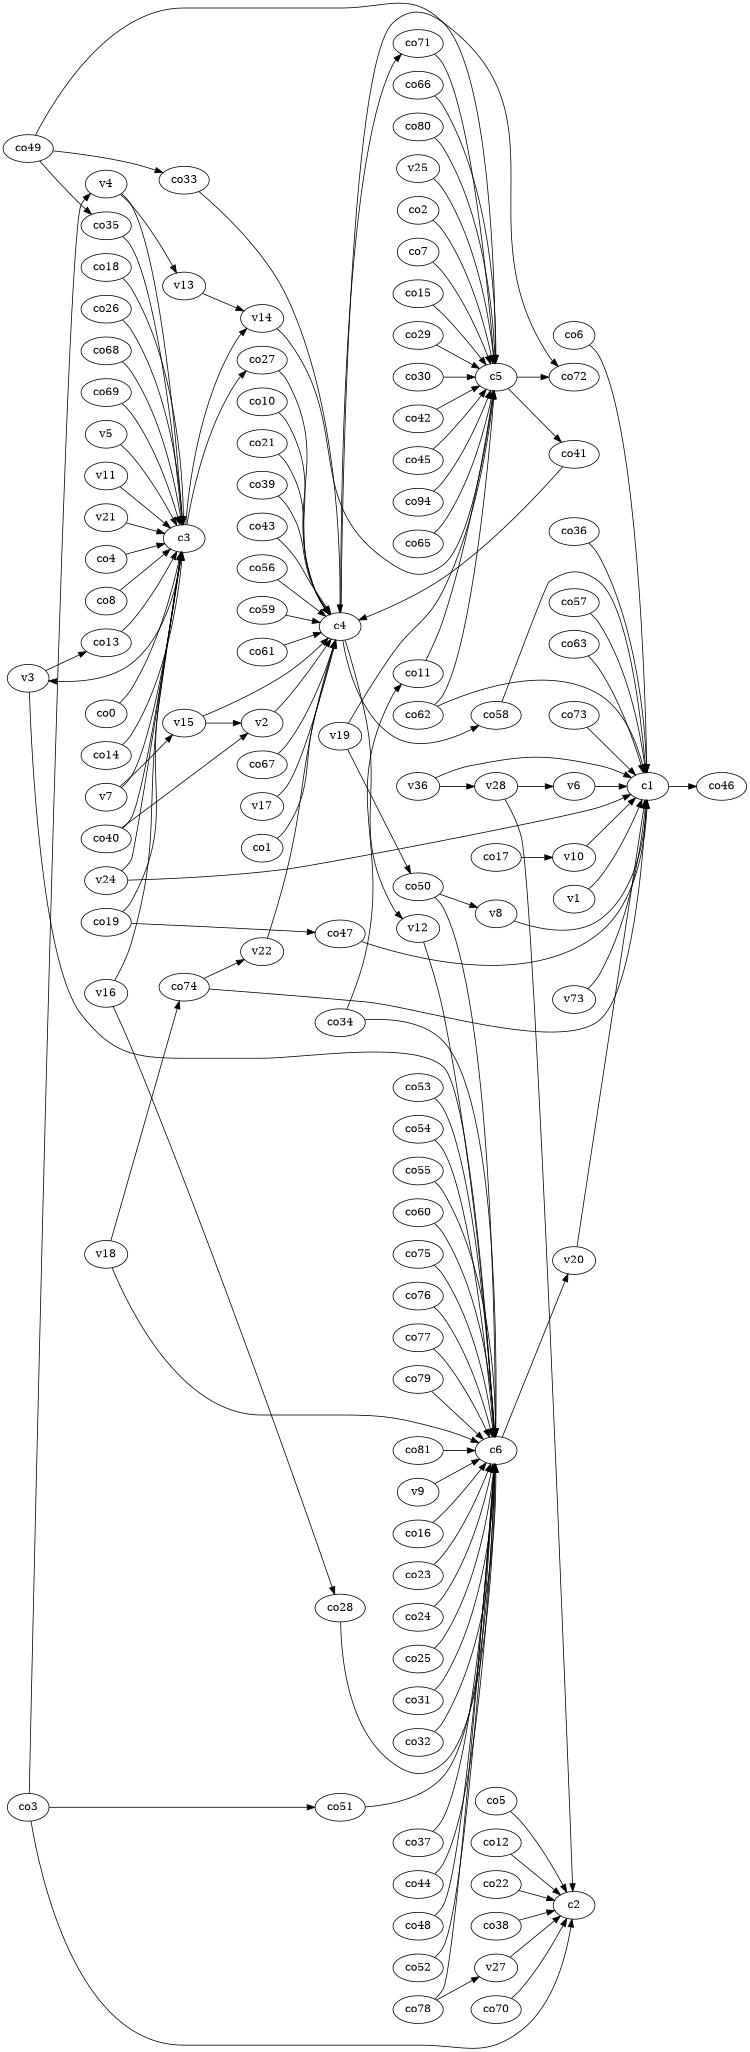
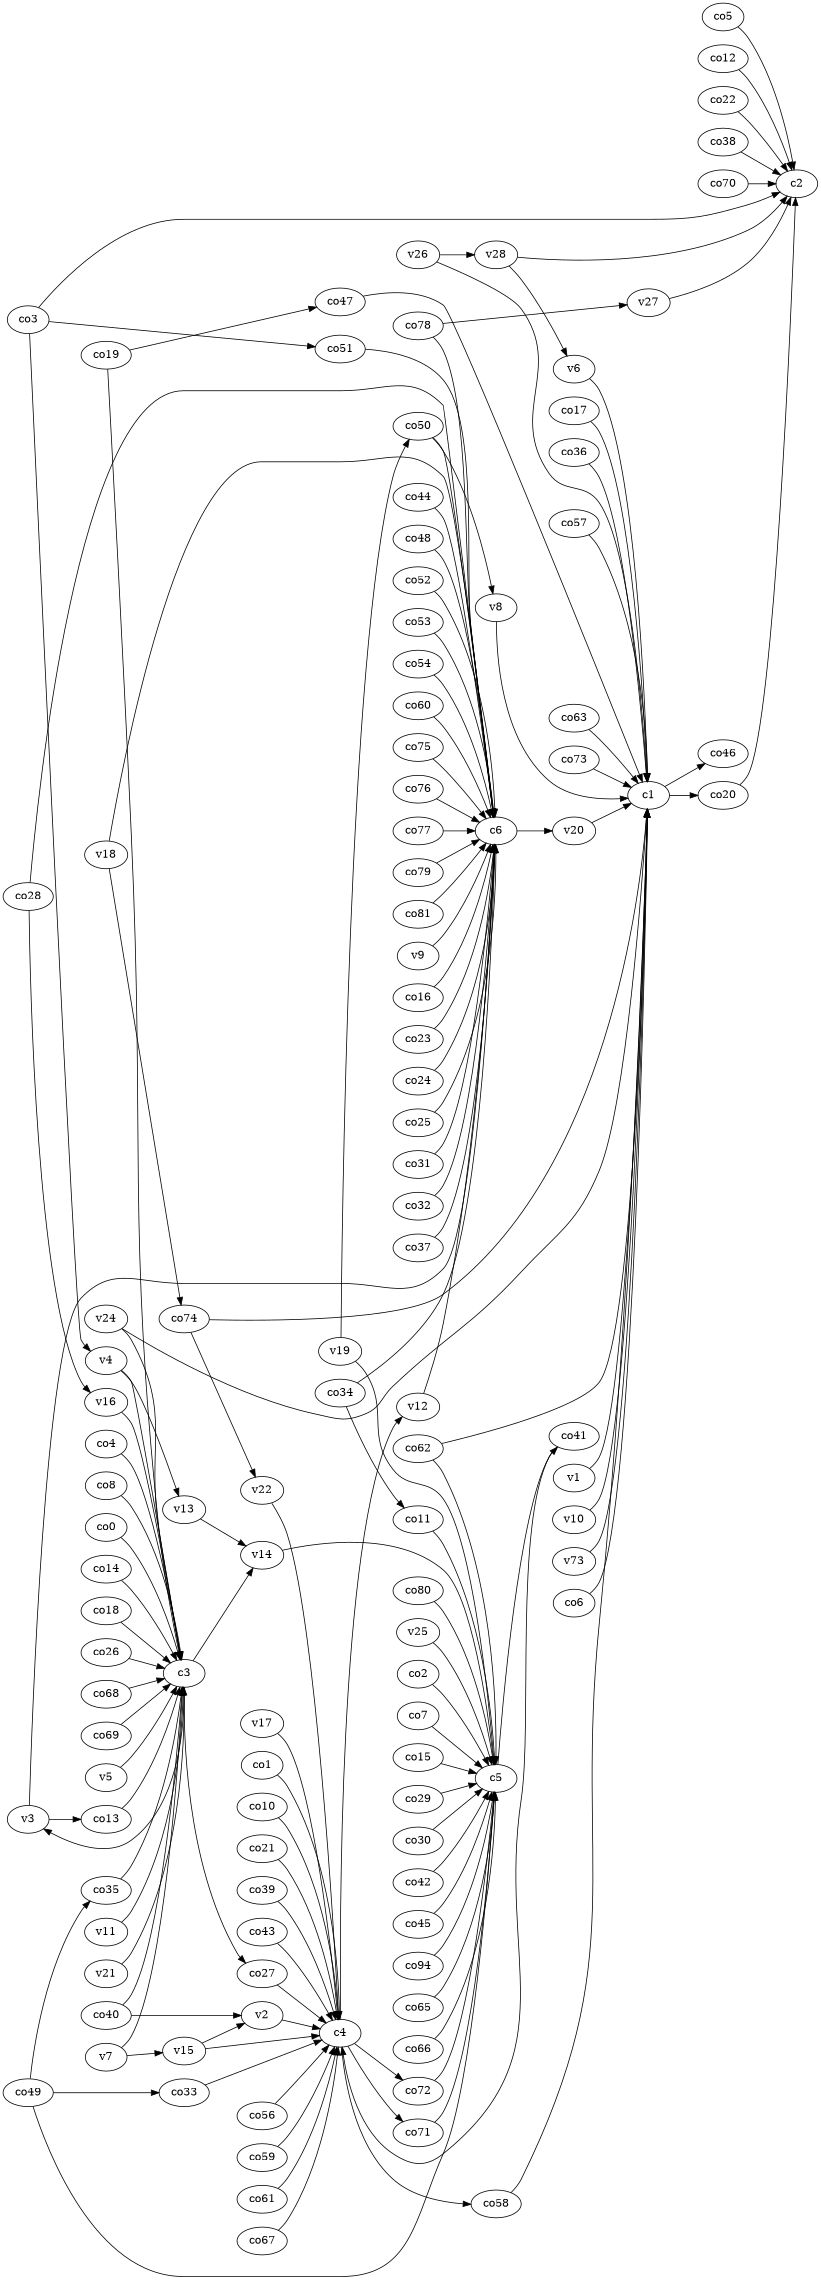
(529, 377) -> (468, 1986)
(418, 786) -> (418, 255)
none -> (723, 795)
(533, 857) -> (628, 549)
(418, 1171) -> none
(227, 1295) -> (40, 1152)
